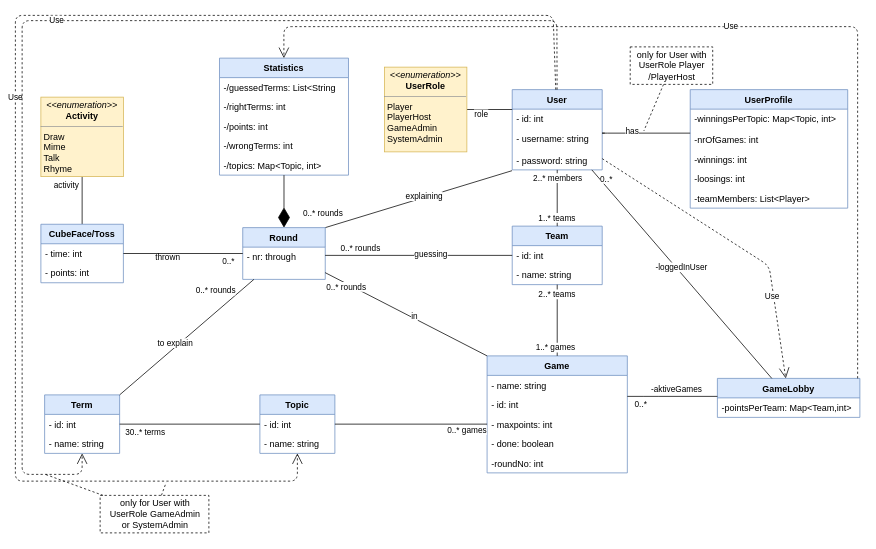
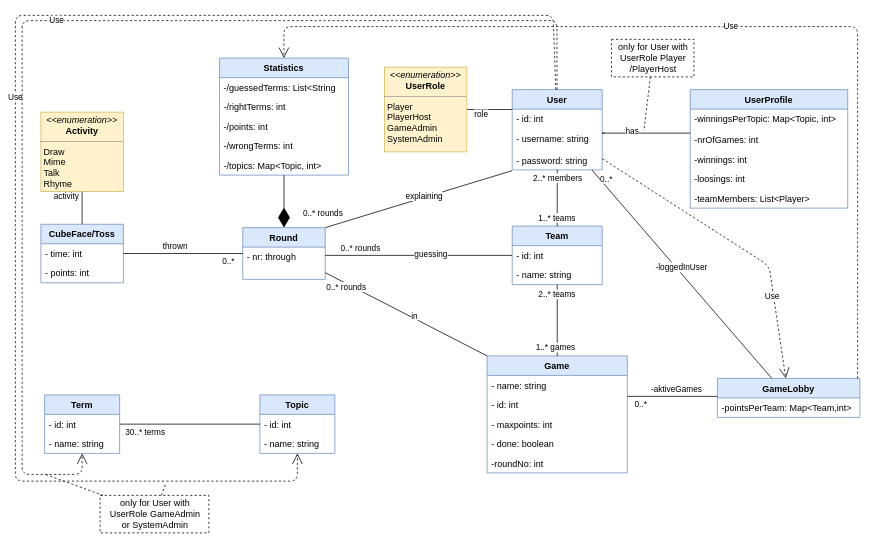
(671, 66) -> (653, 58)
(82, 137) -> (82, 152)
(167, 258) -> (175, 246)
(186, 337) -> none
(410, 424) -> none
